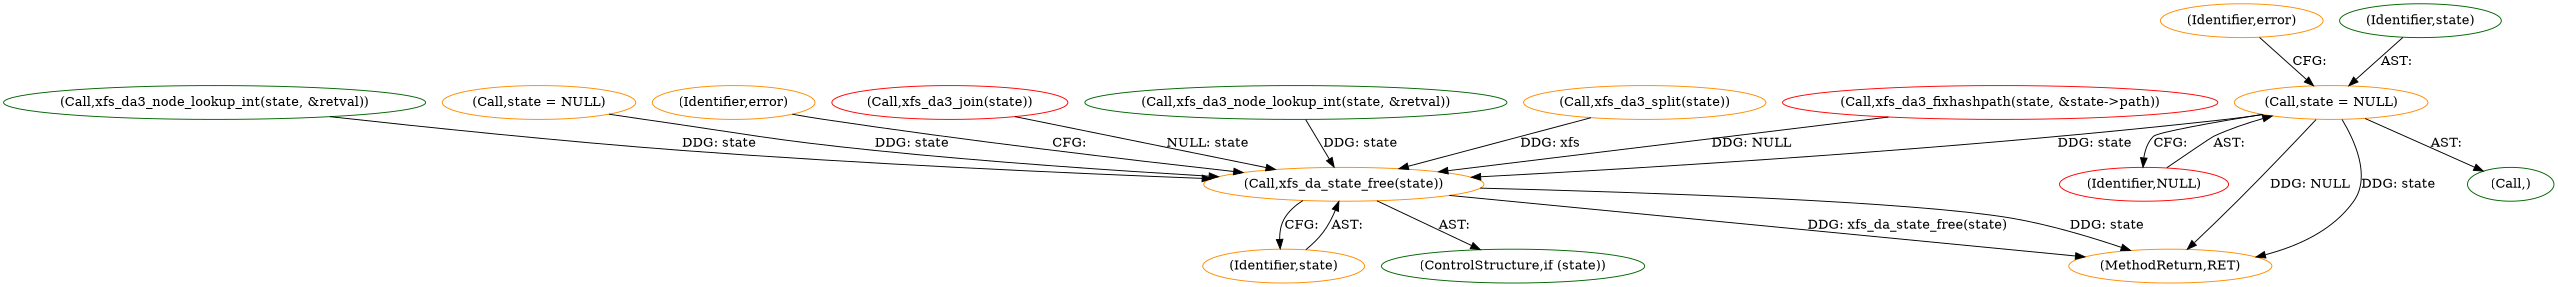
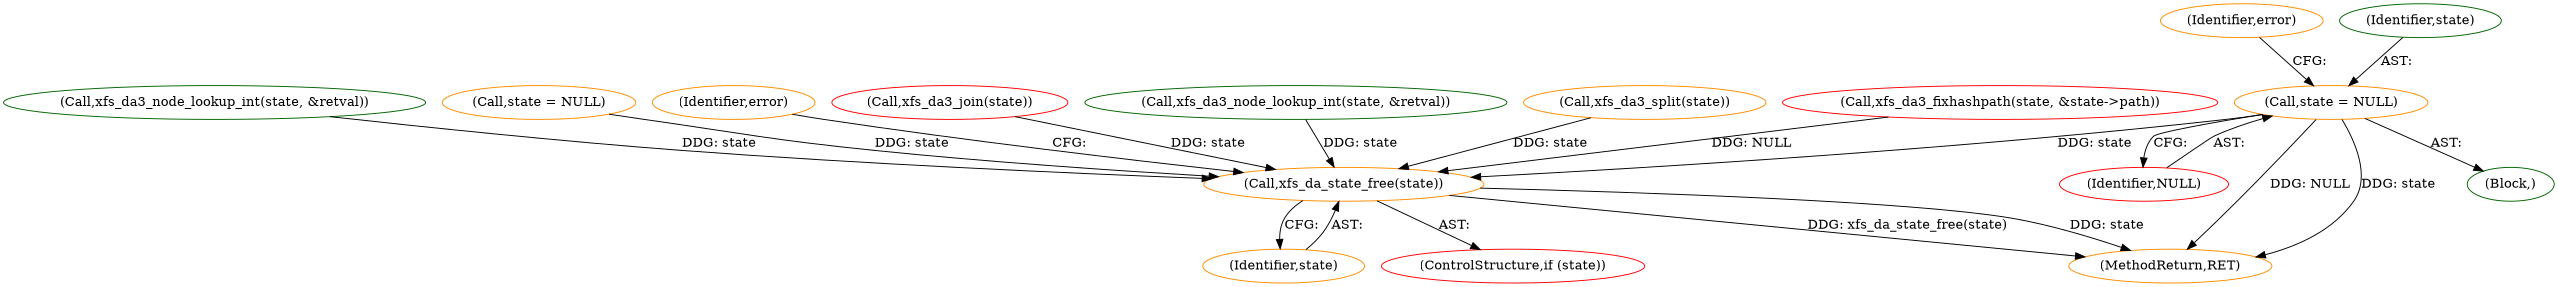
(1208, 143) -> (1208, 143)
(1550, 143) -> (1550, 143)
(2511, 184) -> (2511, 184)
(1513, 266) -> (1513, 266)
